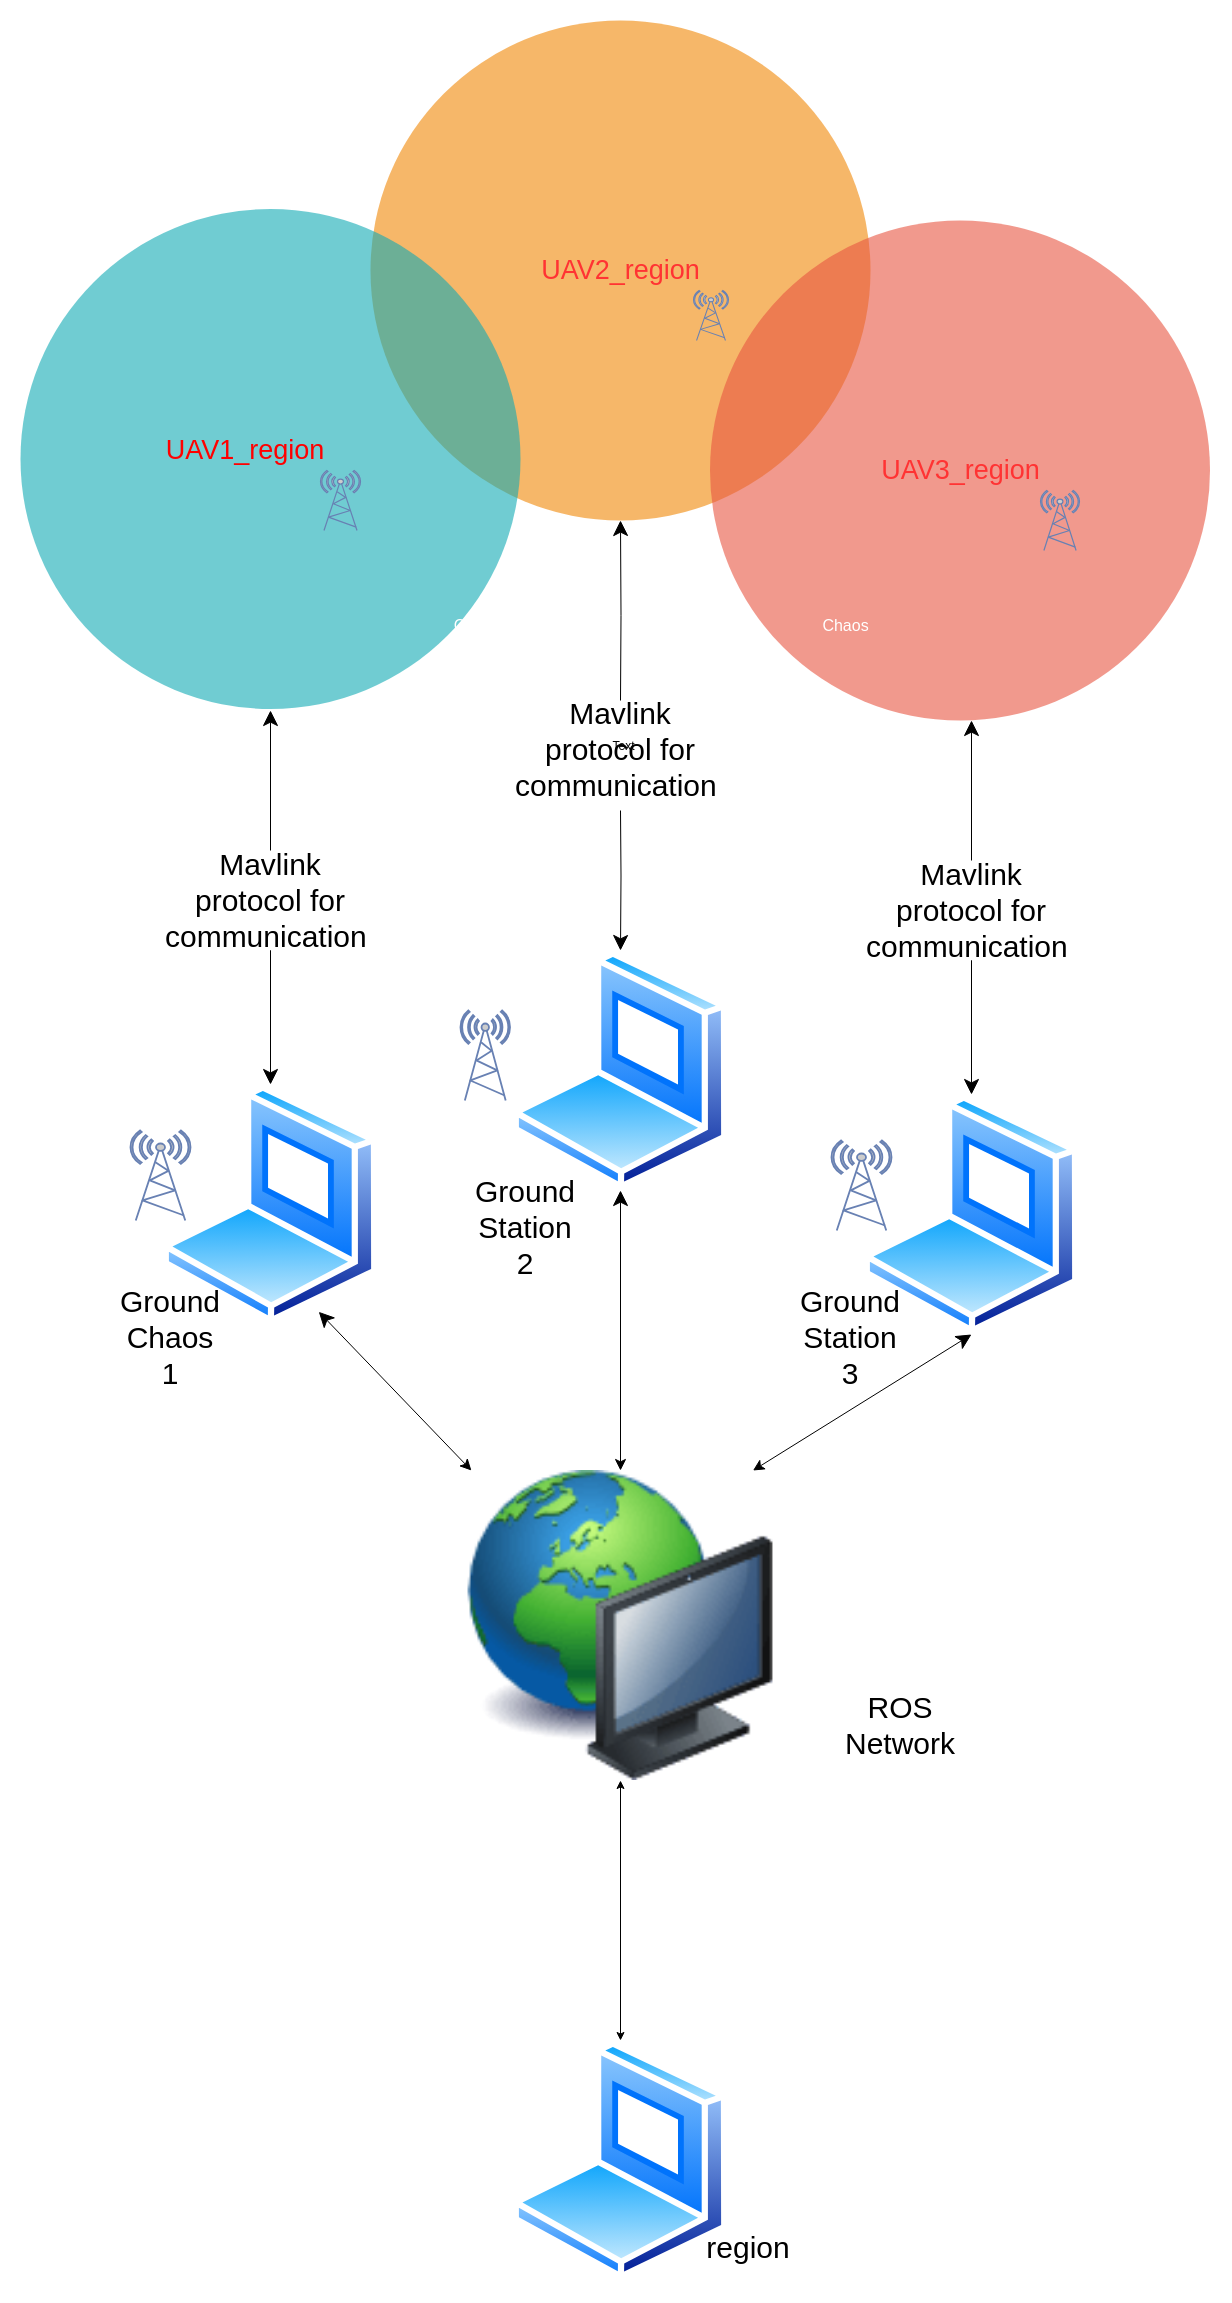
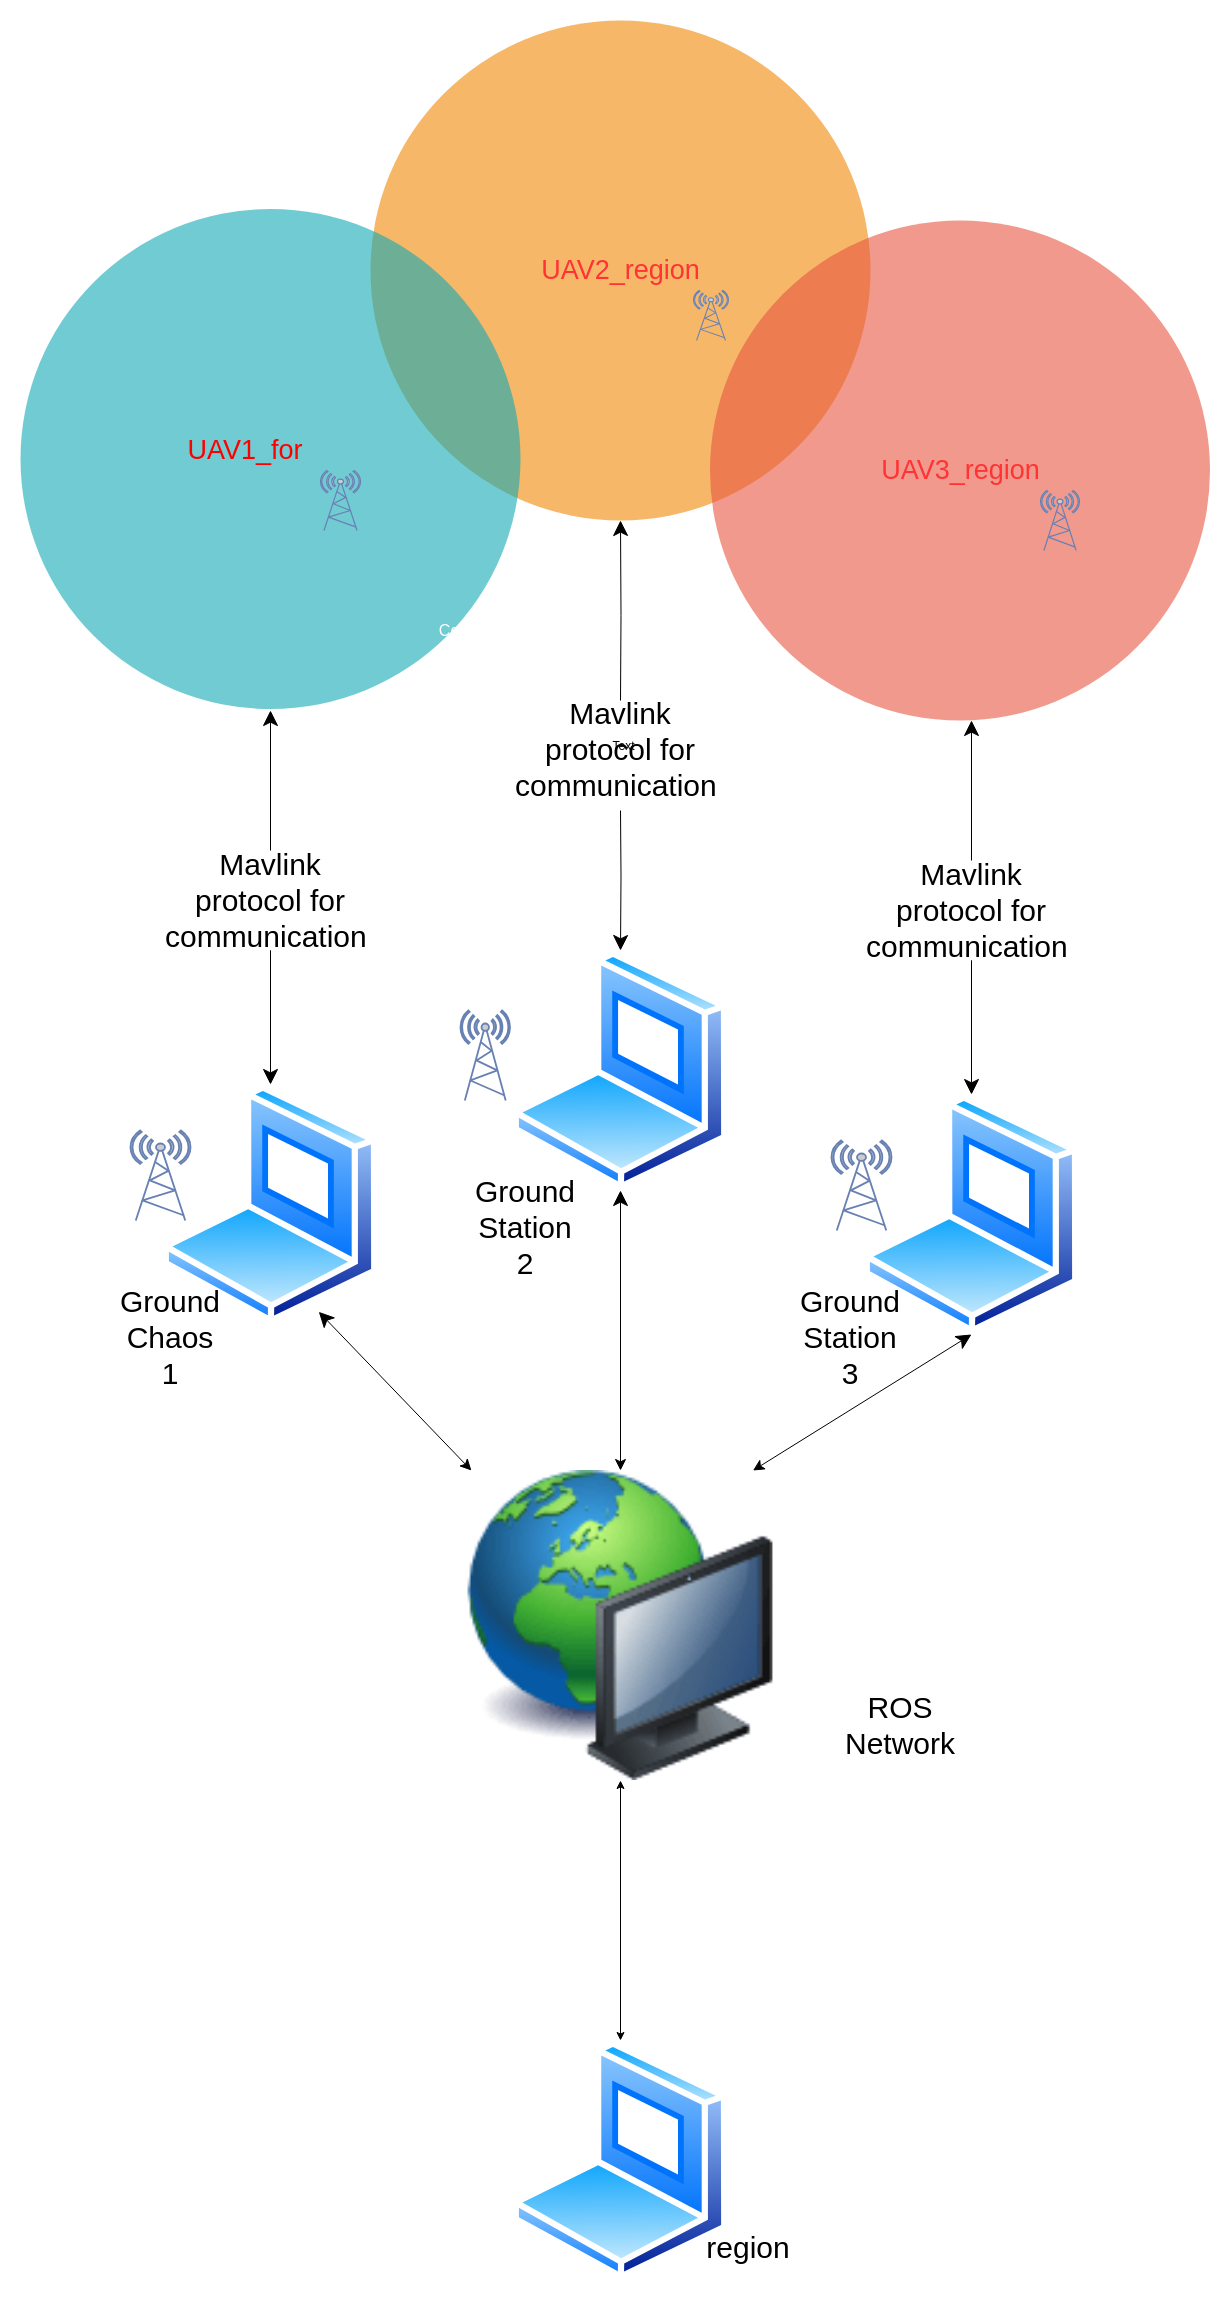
(246, 451) -> (246, 451)
(480, 629) -> (465, 634)
(845, 629) -> (730, 629)
